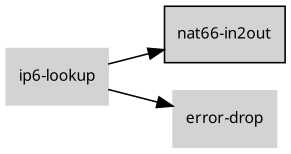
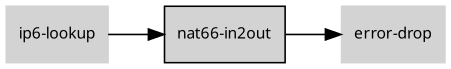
(133, 96) -> (305, 34)
